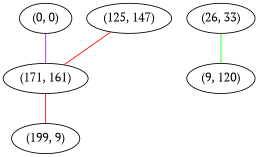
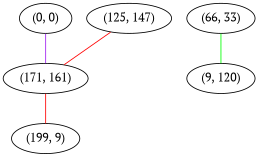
(221, 18) -> (221, 18)
